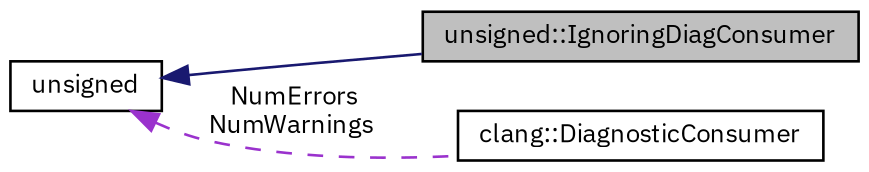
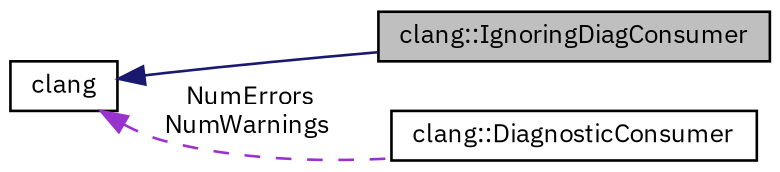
(641, 37) -> (574, 37)
(86, 86) -> (64, 86)
